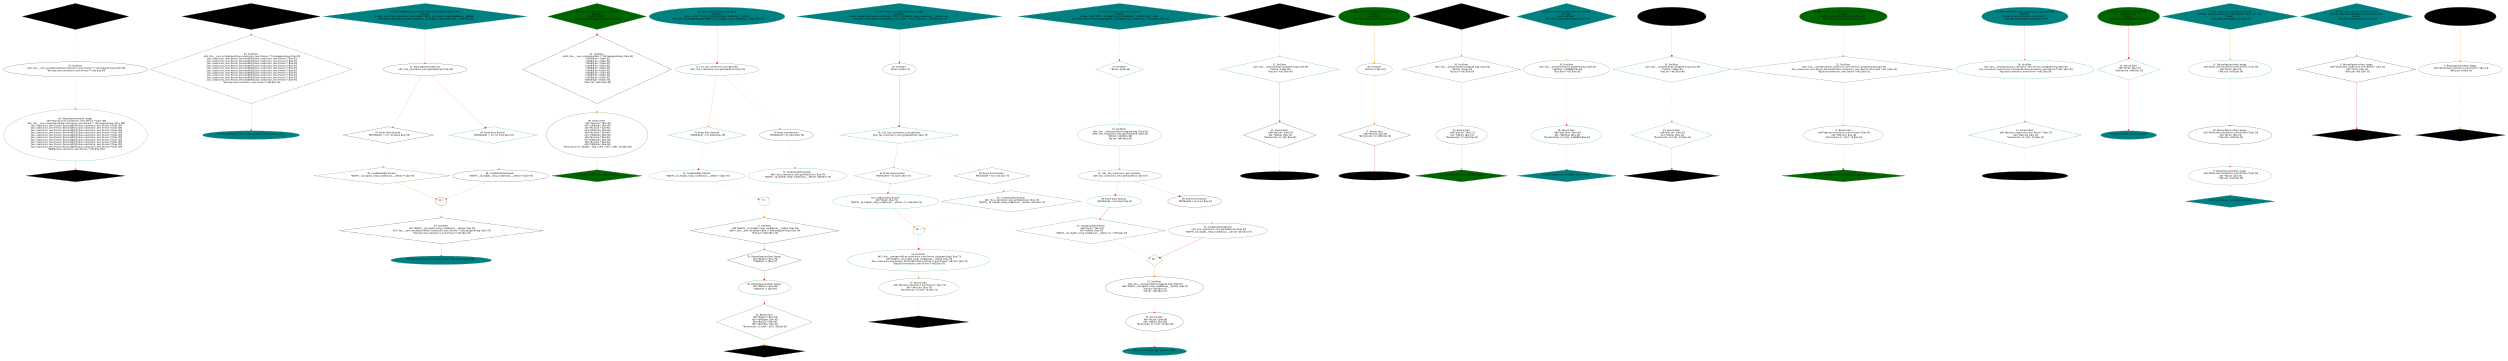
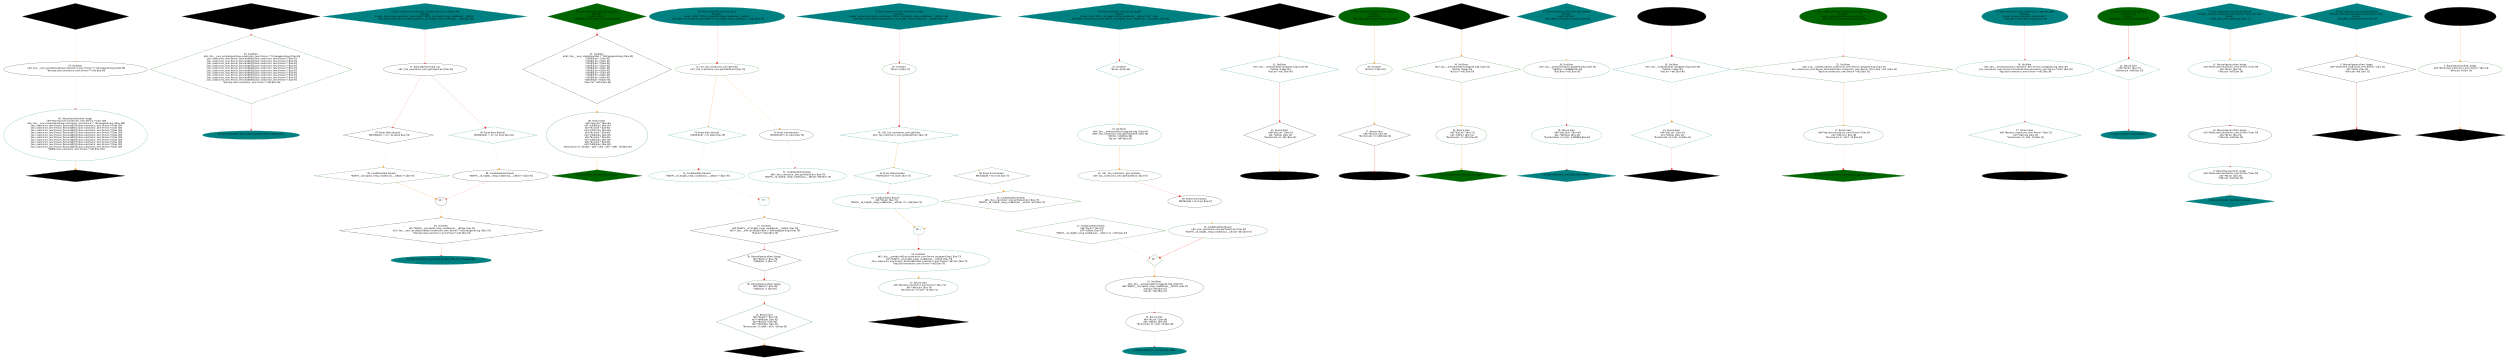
(1114, 201) -> none
